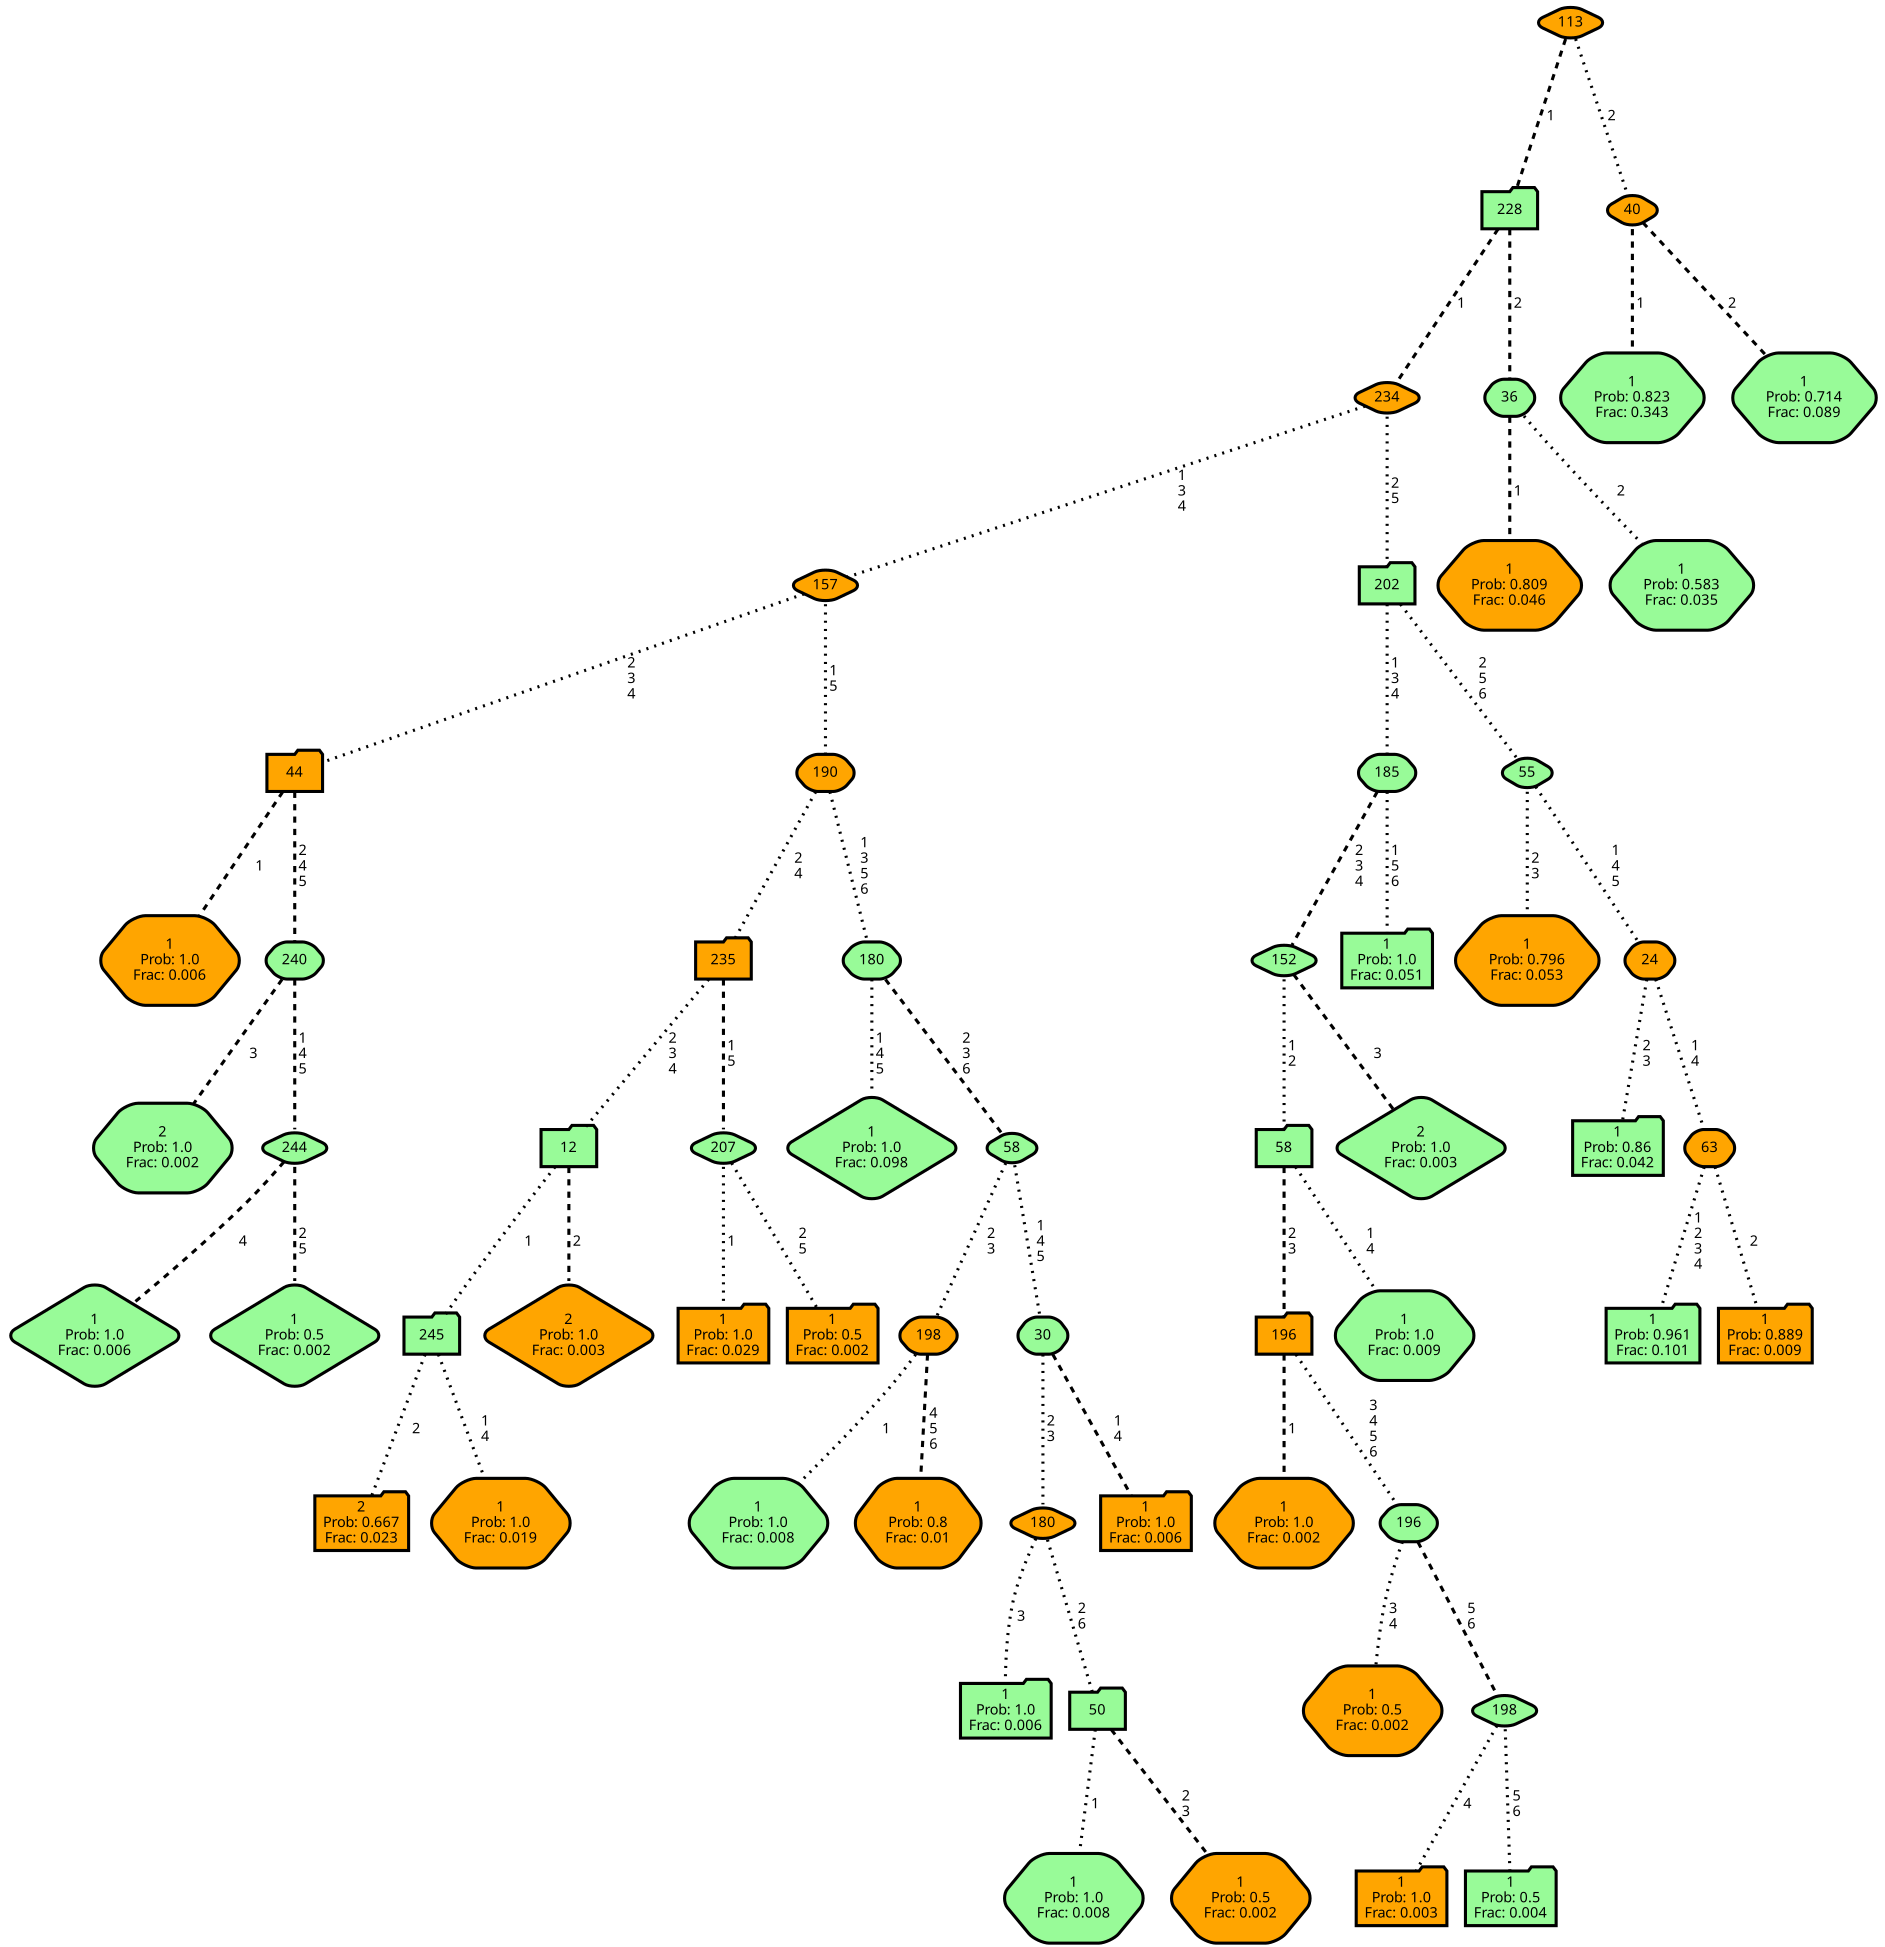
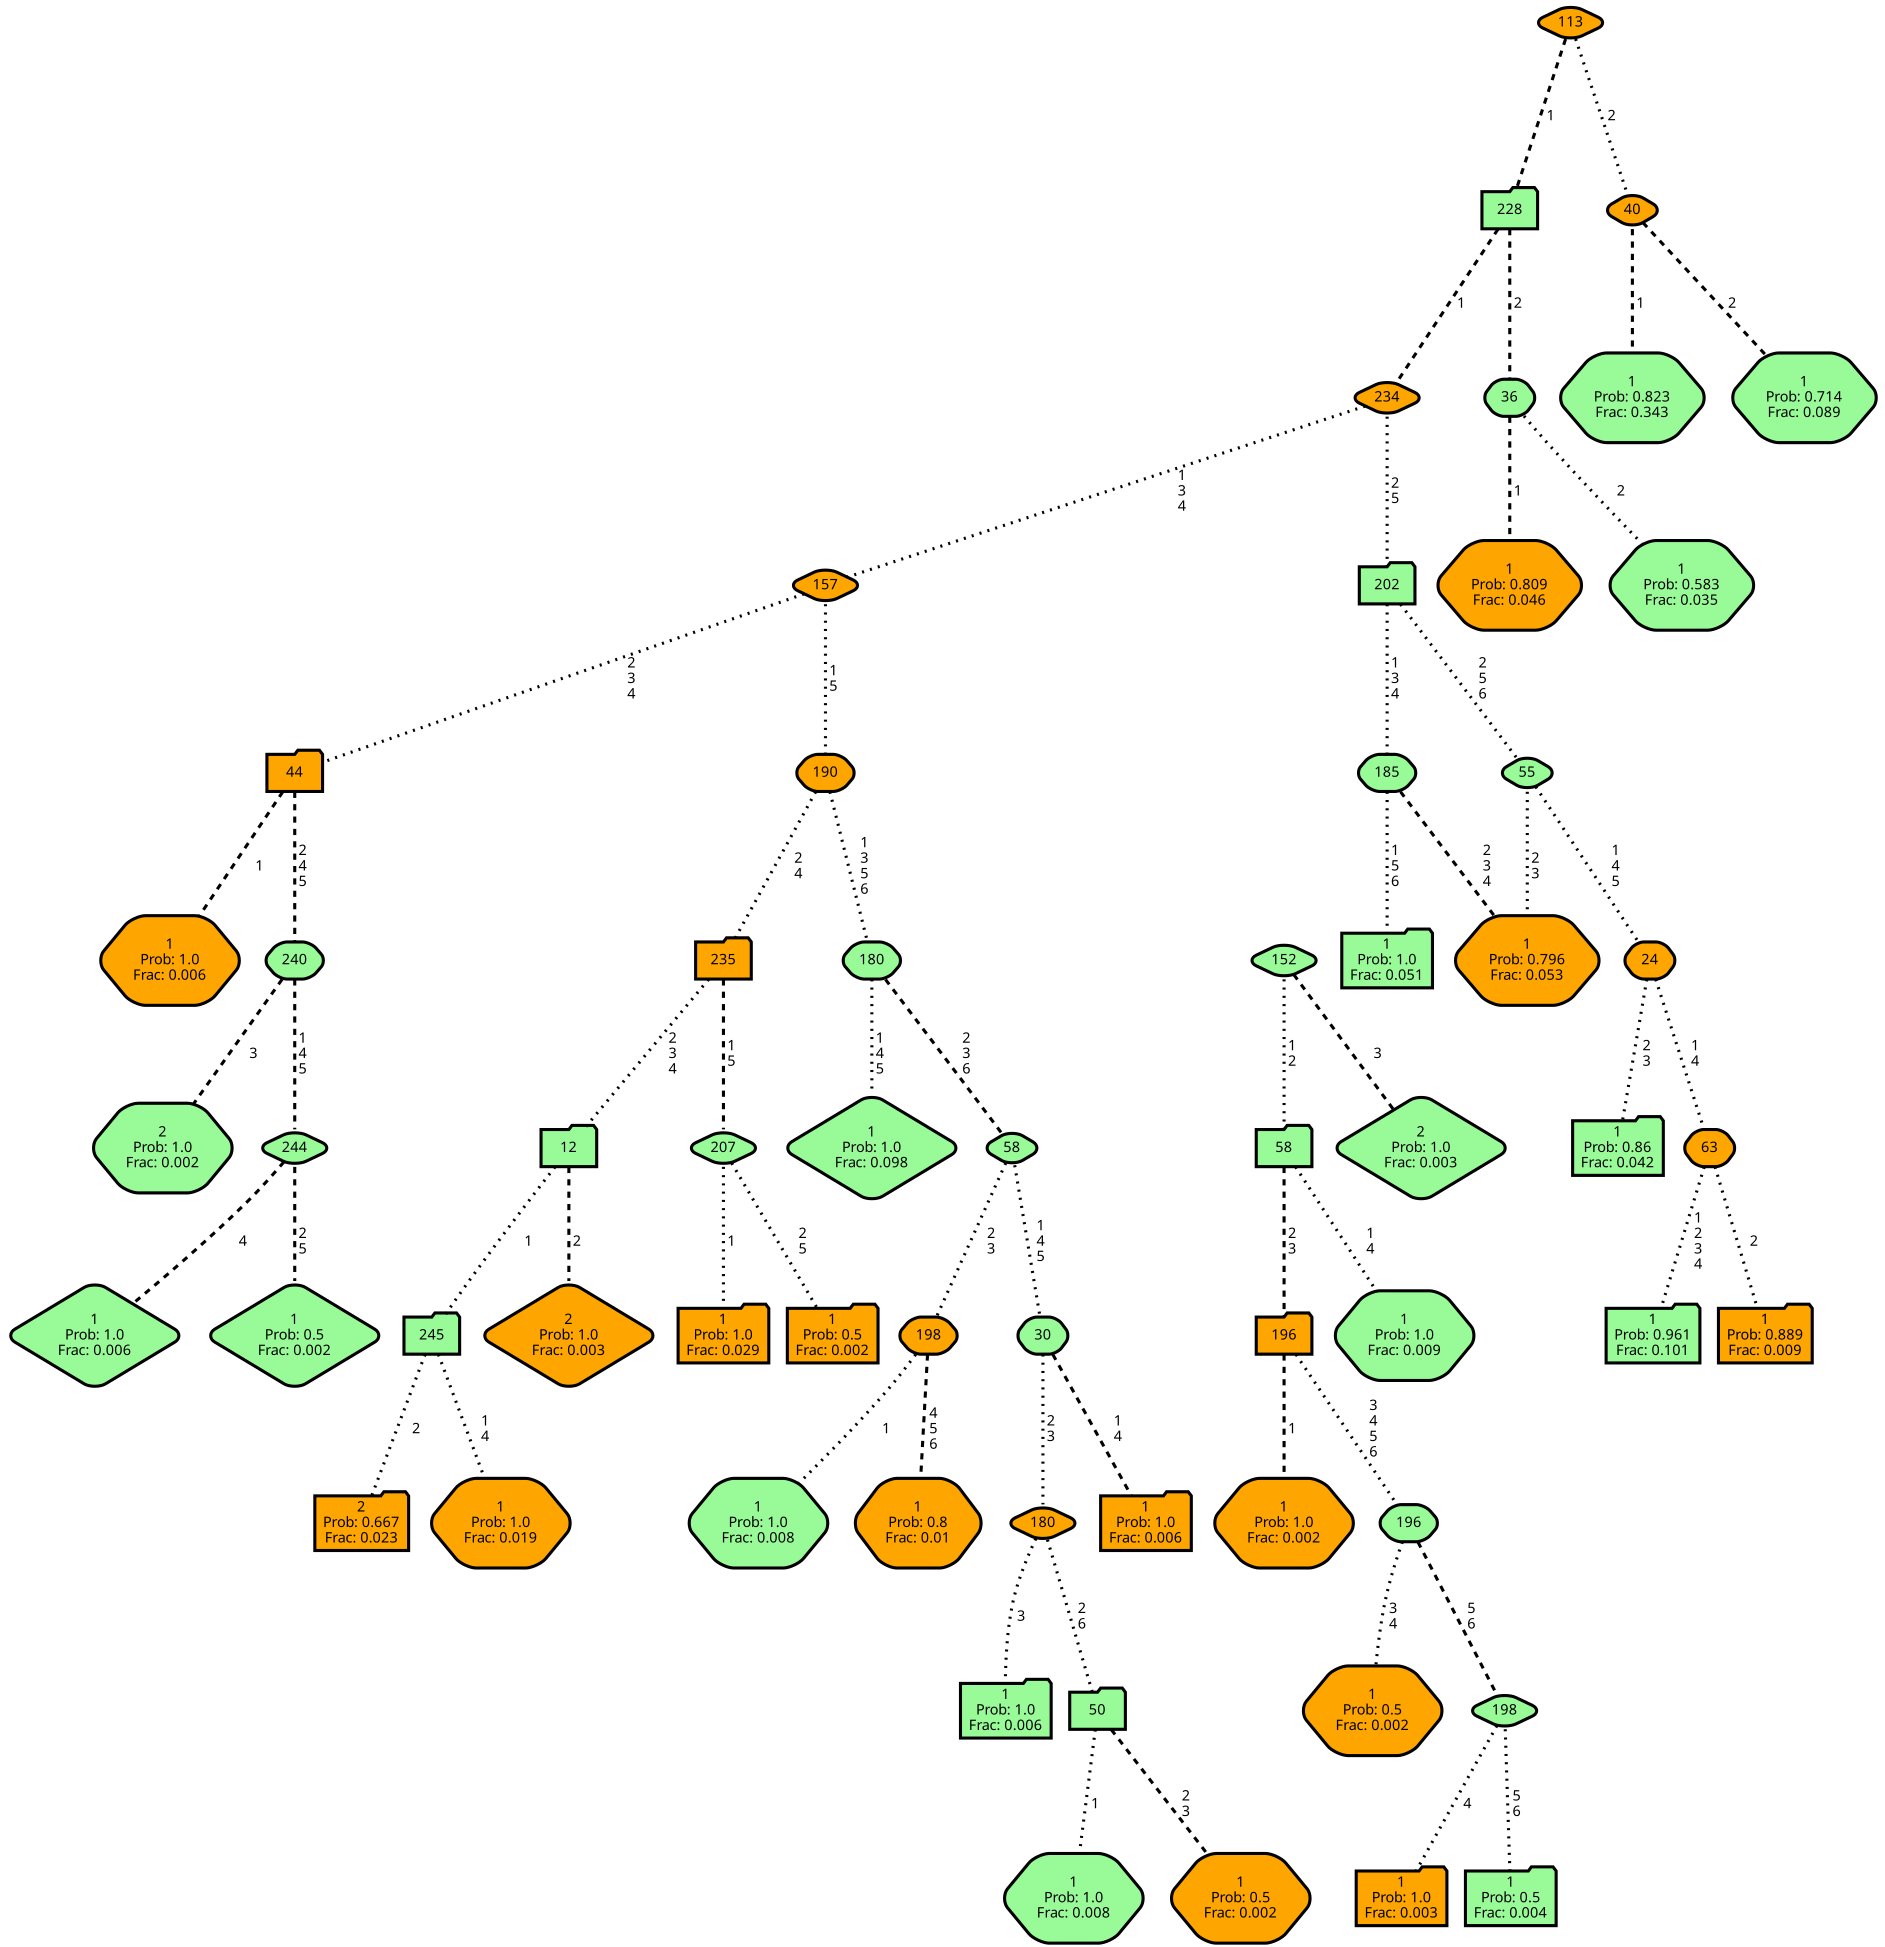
(1335, 868) -> (1447, 854)
